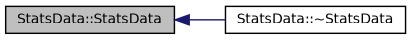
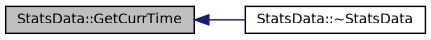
(90, 20) -> (100, 20)
